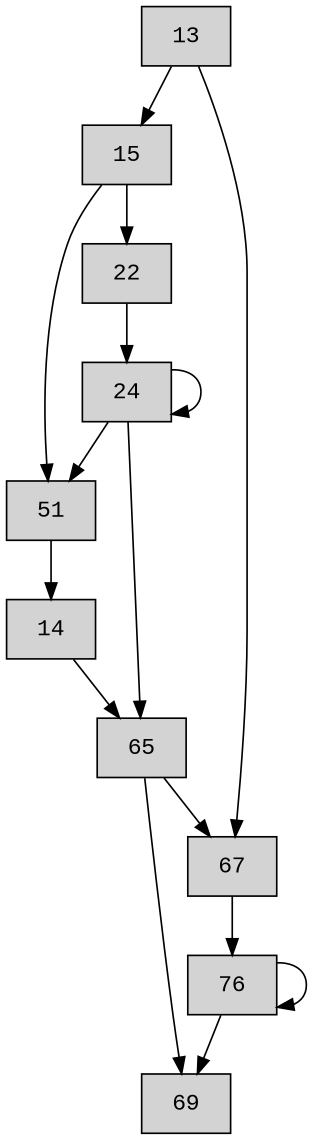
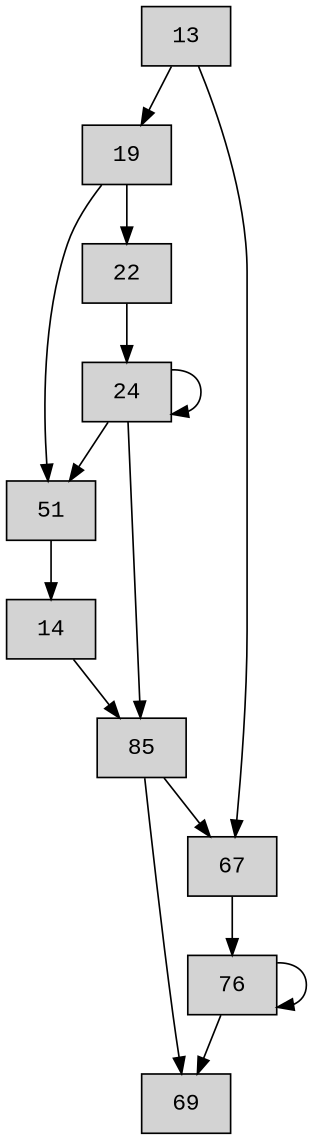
(127, 155) -> (127, 155)
(142, 748) -> (142, 748)
